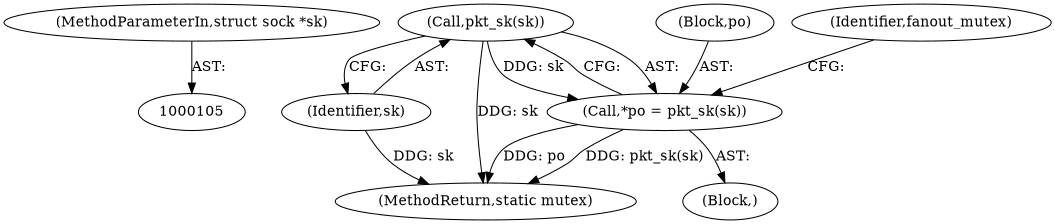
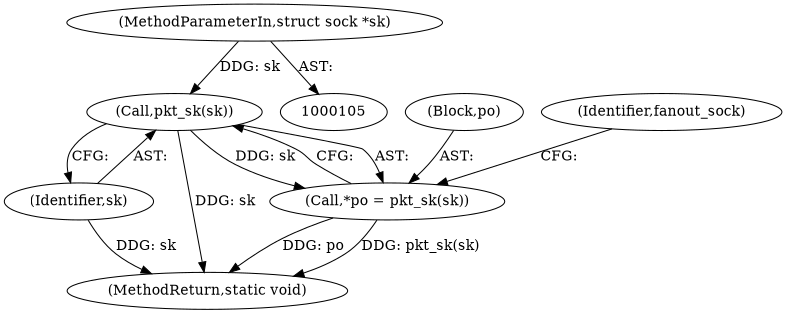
(922, 23) -> (662, 112)
none -> (218, 64)
(486, 201) -> (207, 291)
(730, 201) -> none
